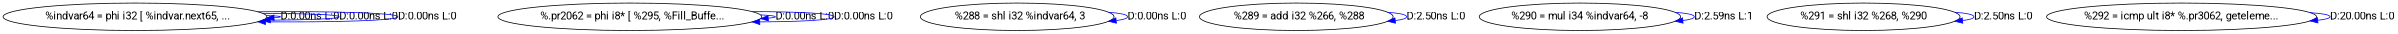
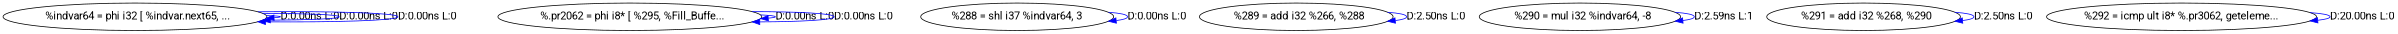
(1017, 17) -> (1017, 17)
(1580, 17) -> (1580, 17)
(1864, 17) -> (1864, 17)
